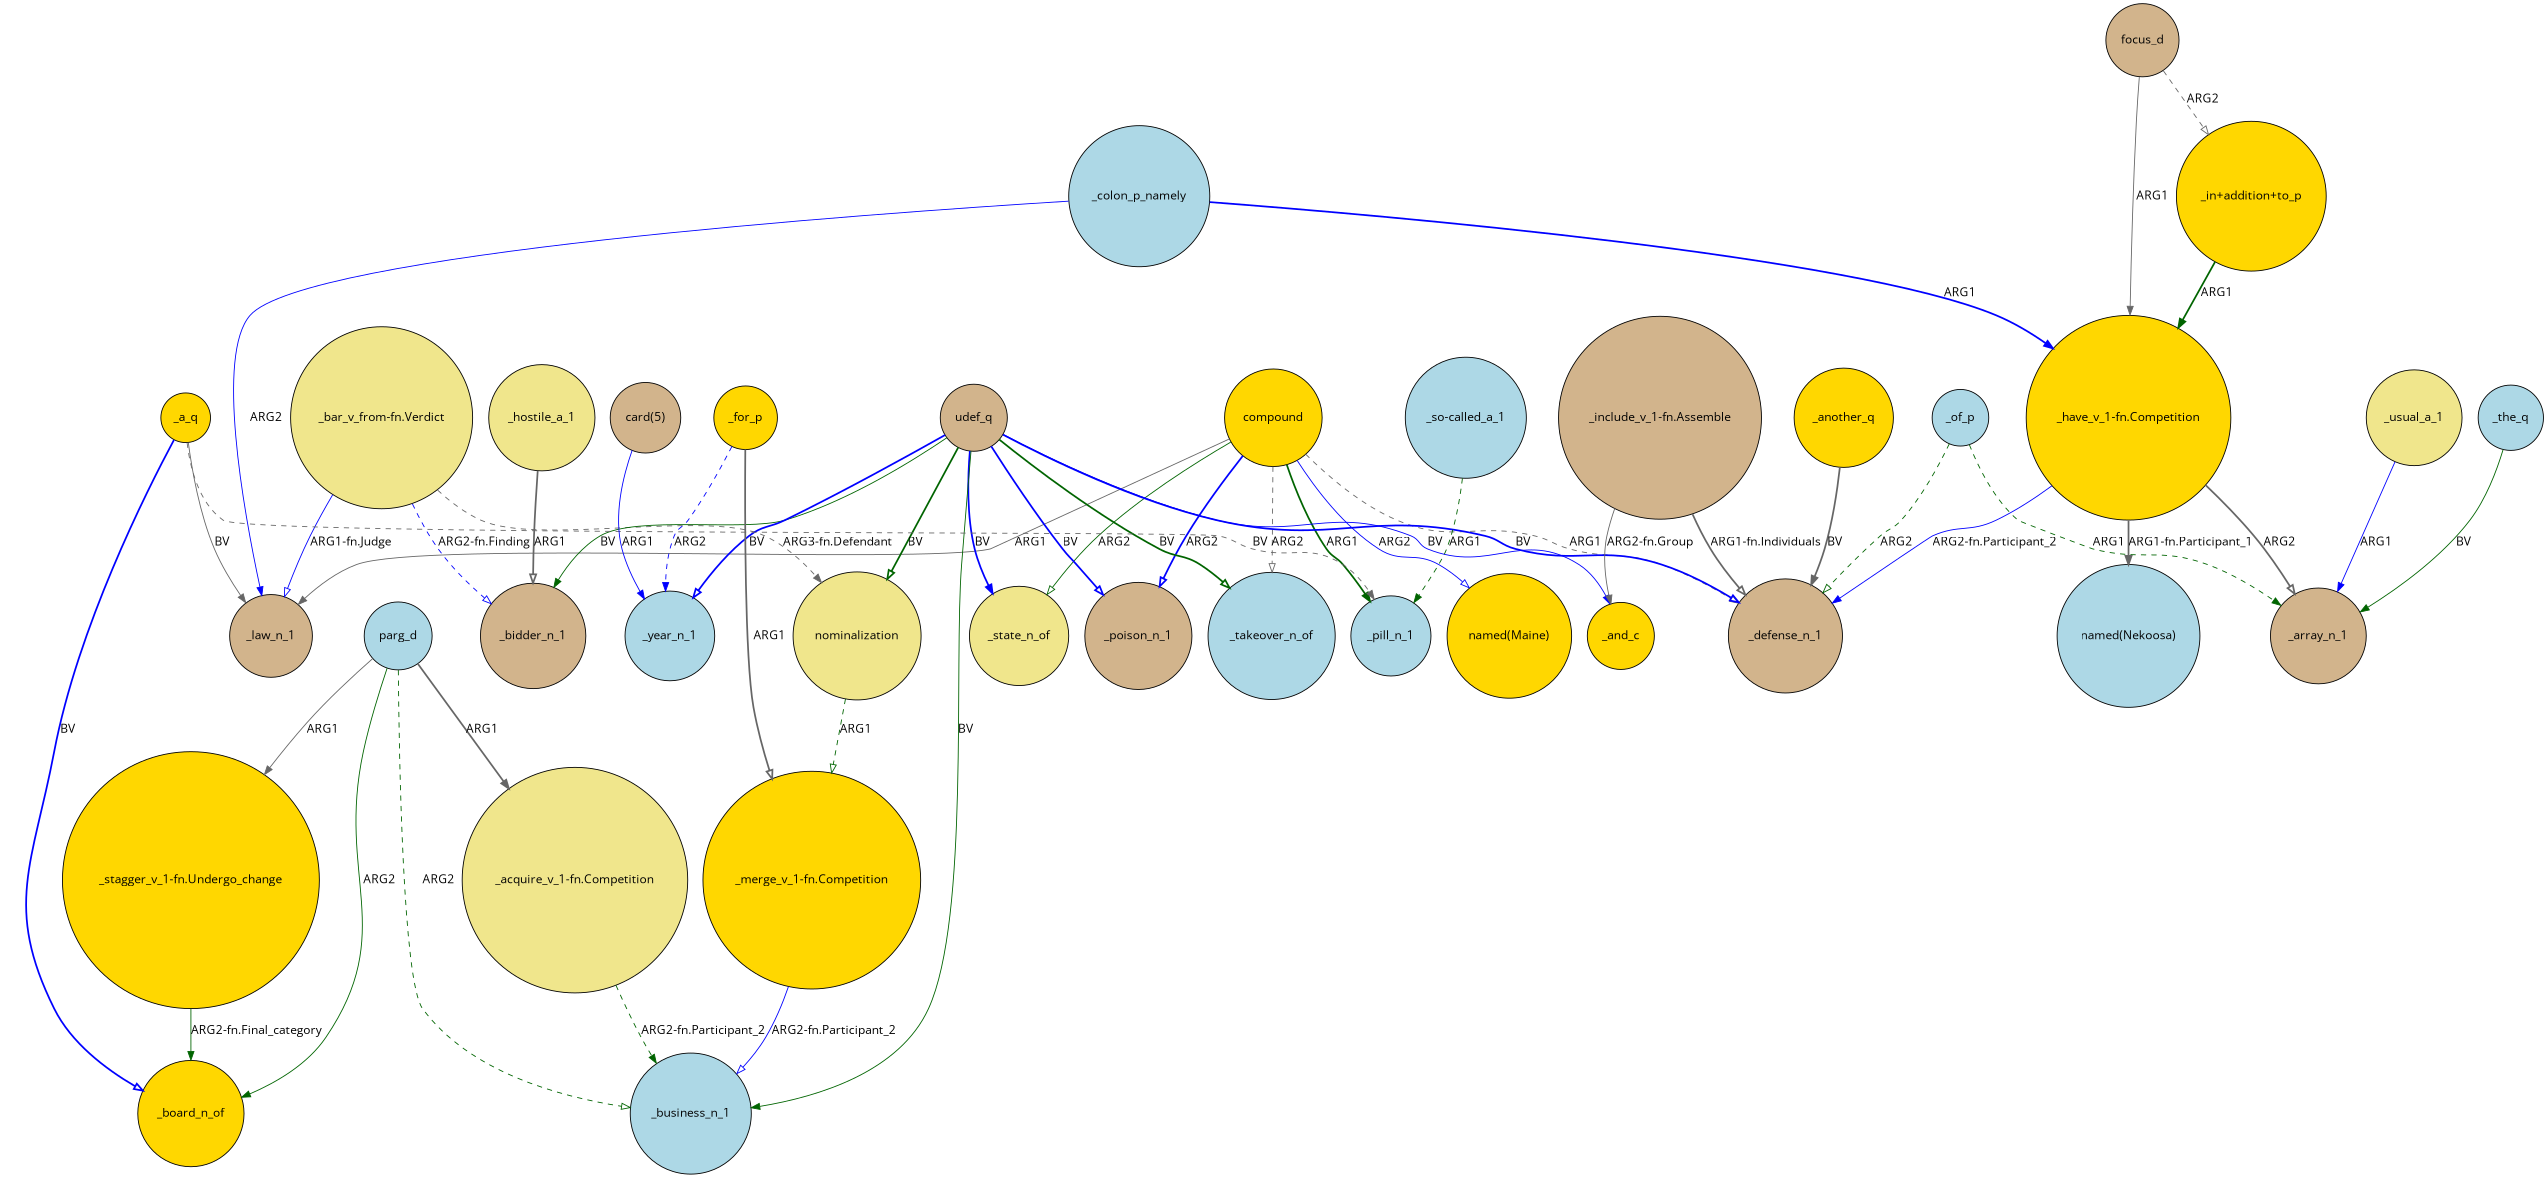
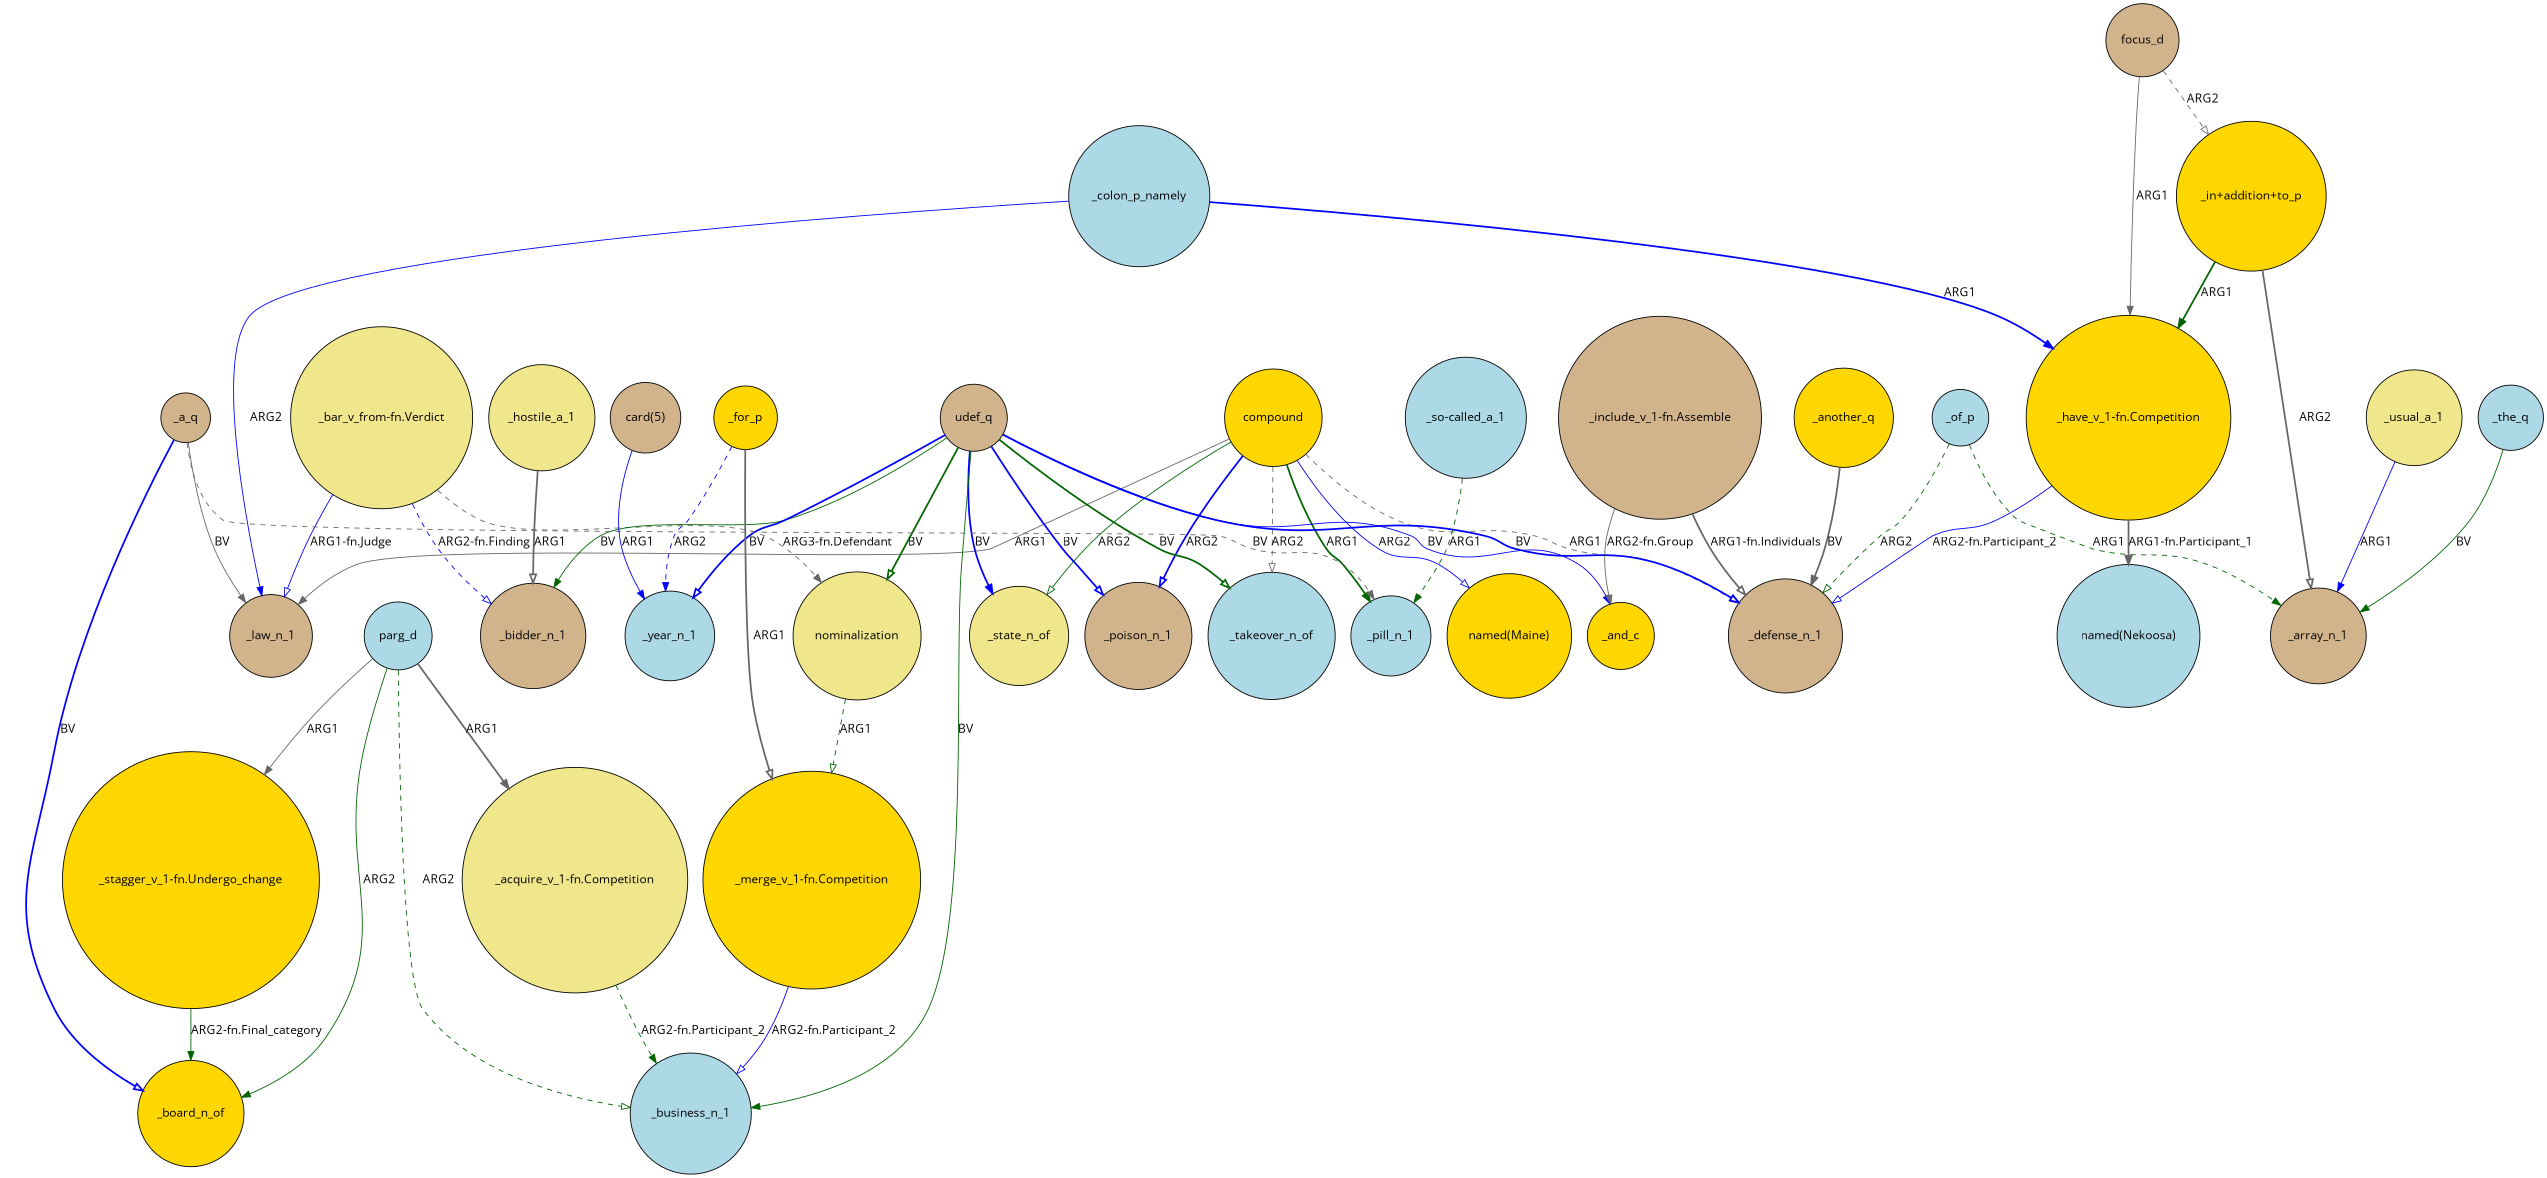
(186, 418) -> (186, 418)
(1942, 532) -> (1942, 532)
(2251, 533) -> (2286, 425)
